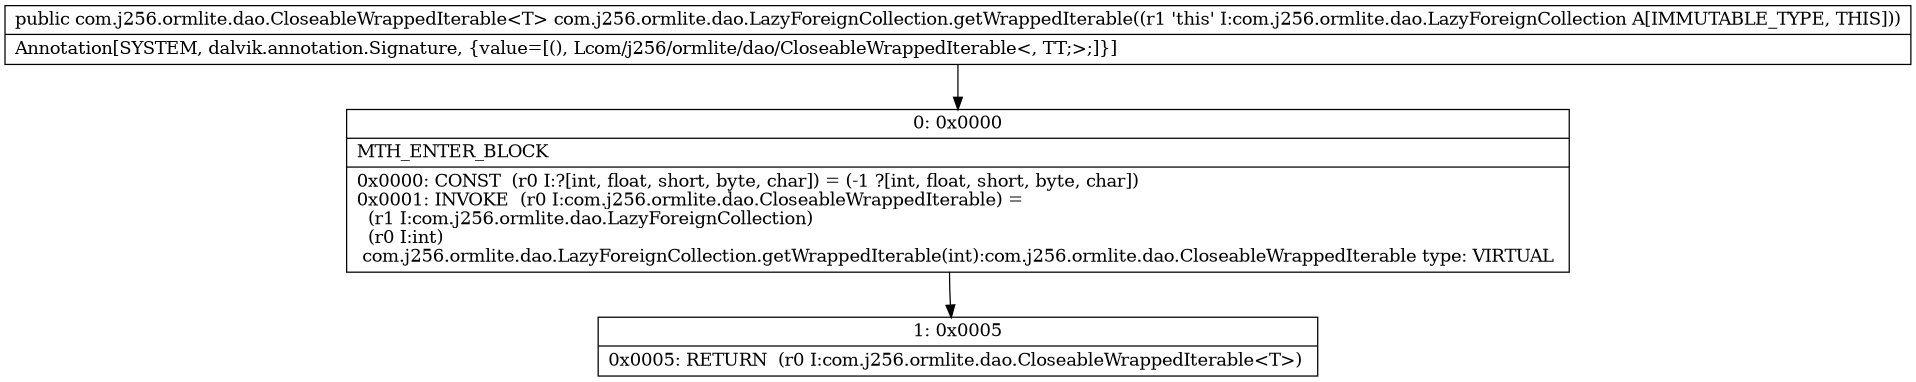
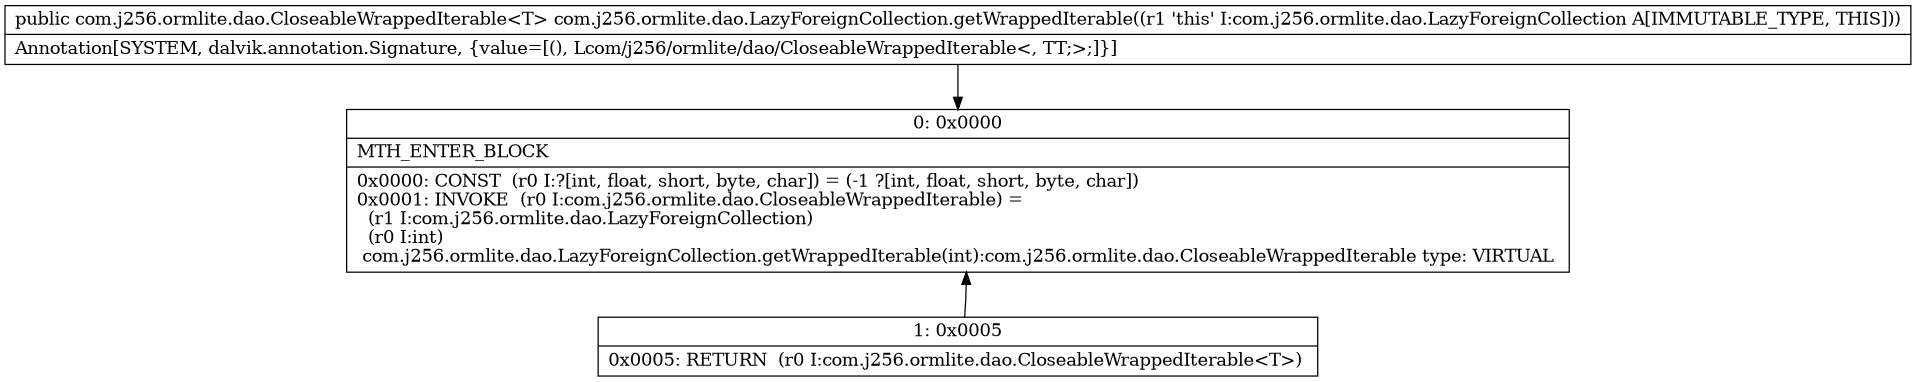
(950, 288) -> (966, 301)
